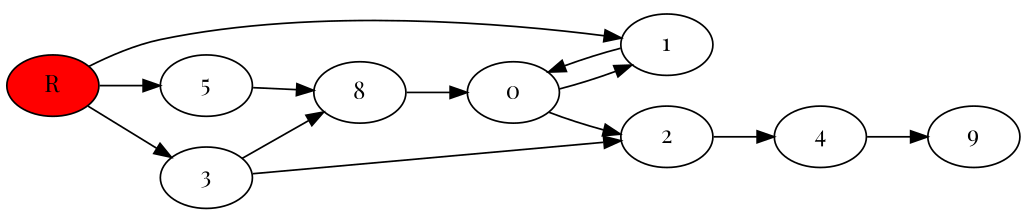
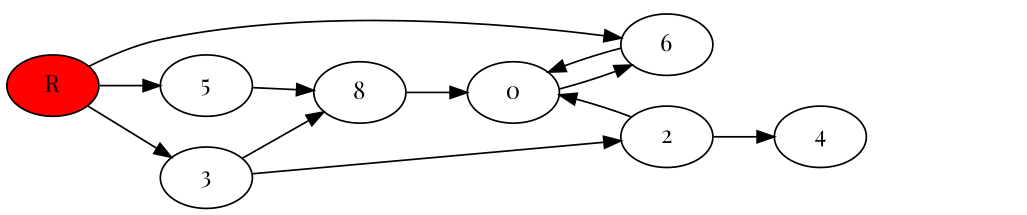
(667, 45) -> (667, 45)
(576, 122) -> (604, 107)
(974, 137) -> none
